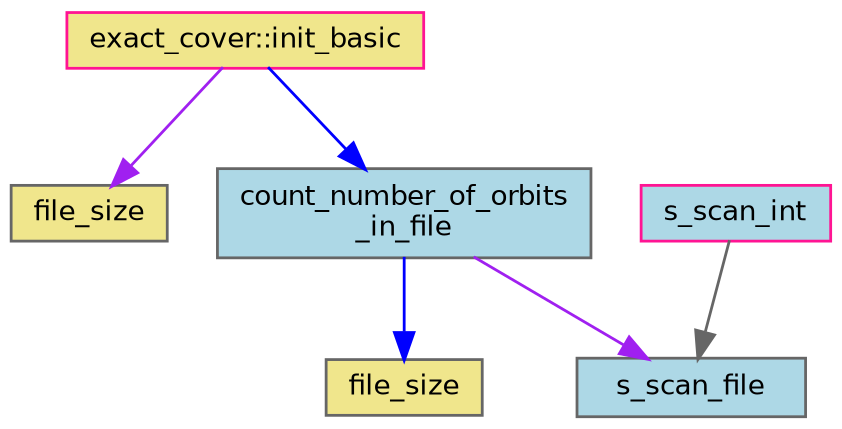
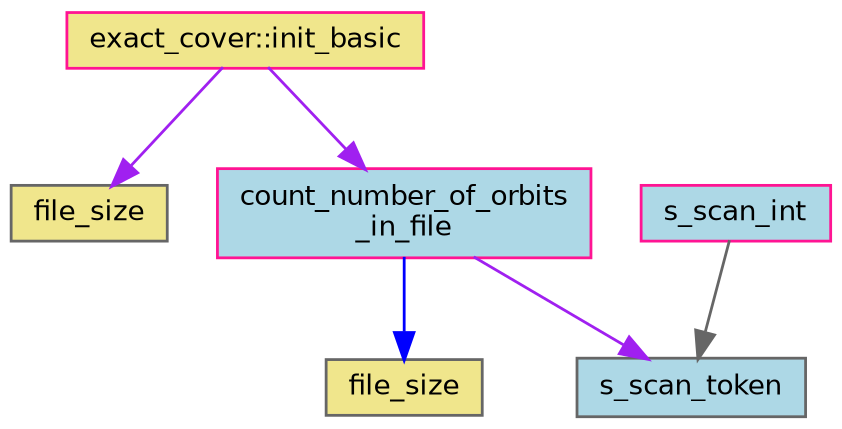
(307, 108) -> (307, 108)
(404, 213) -> (404, 213)
(691, 387) -> (691, 387)
